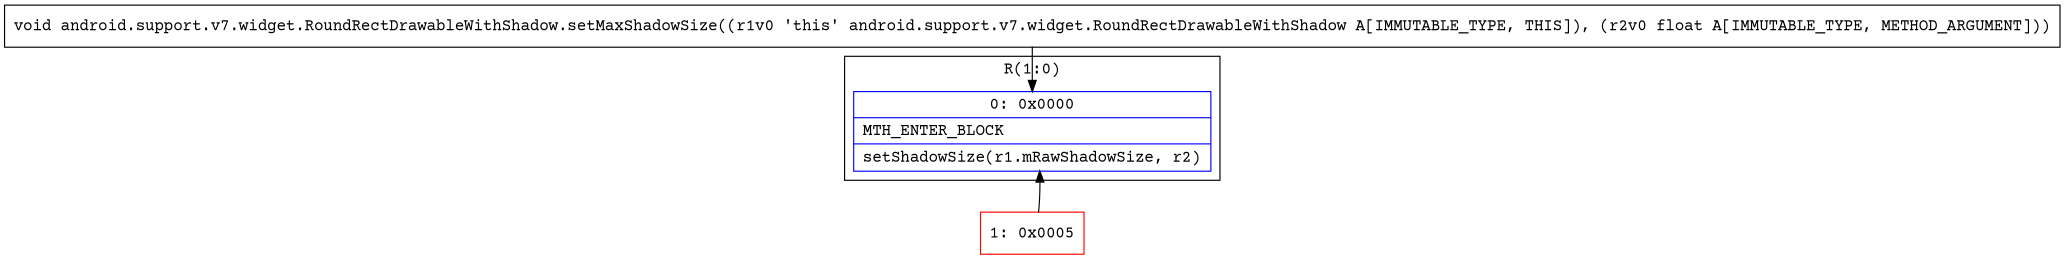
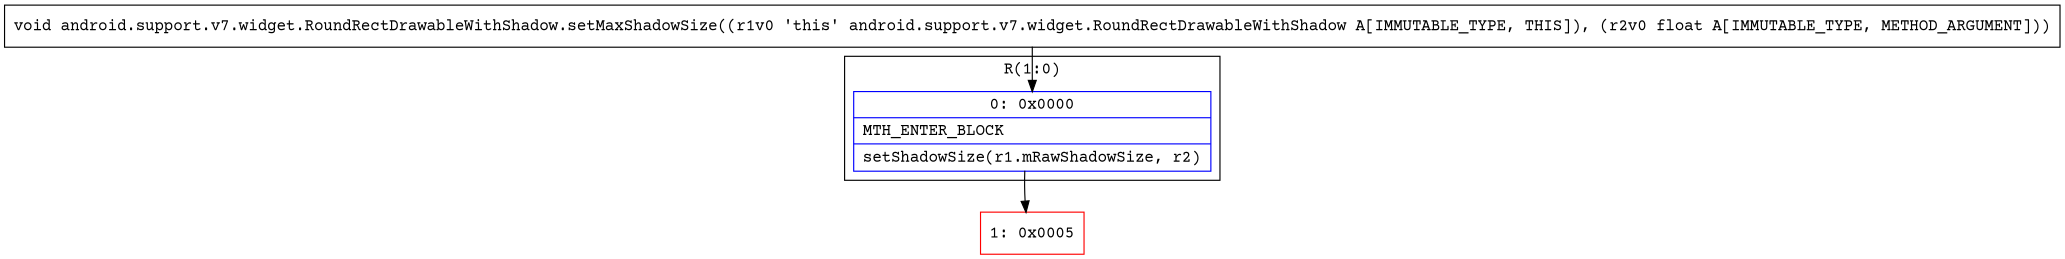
(1040, 197) -> (1025, 187)
